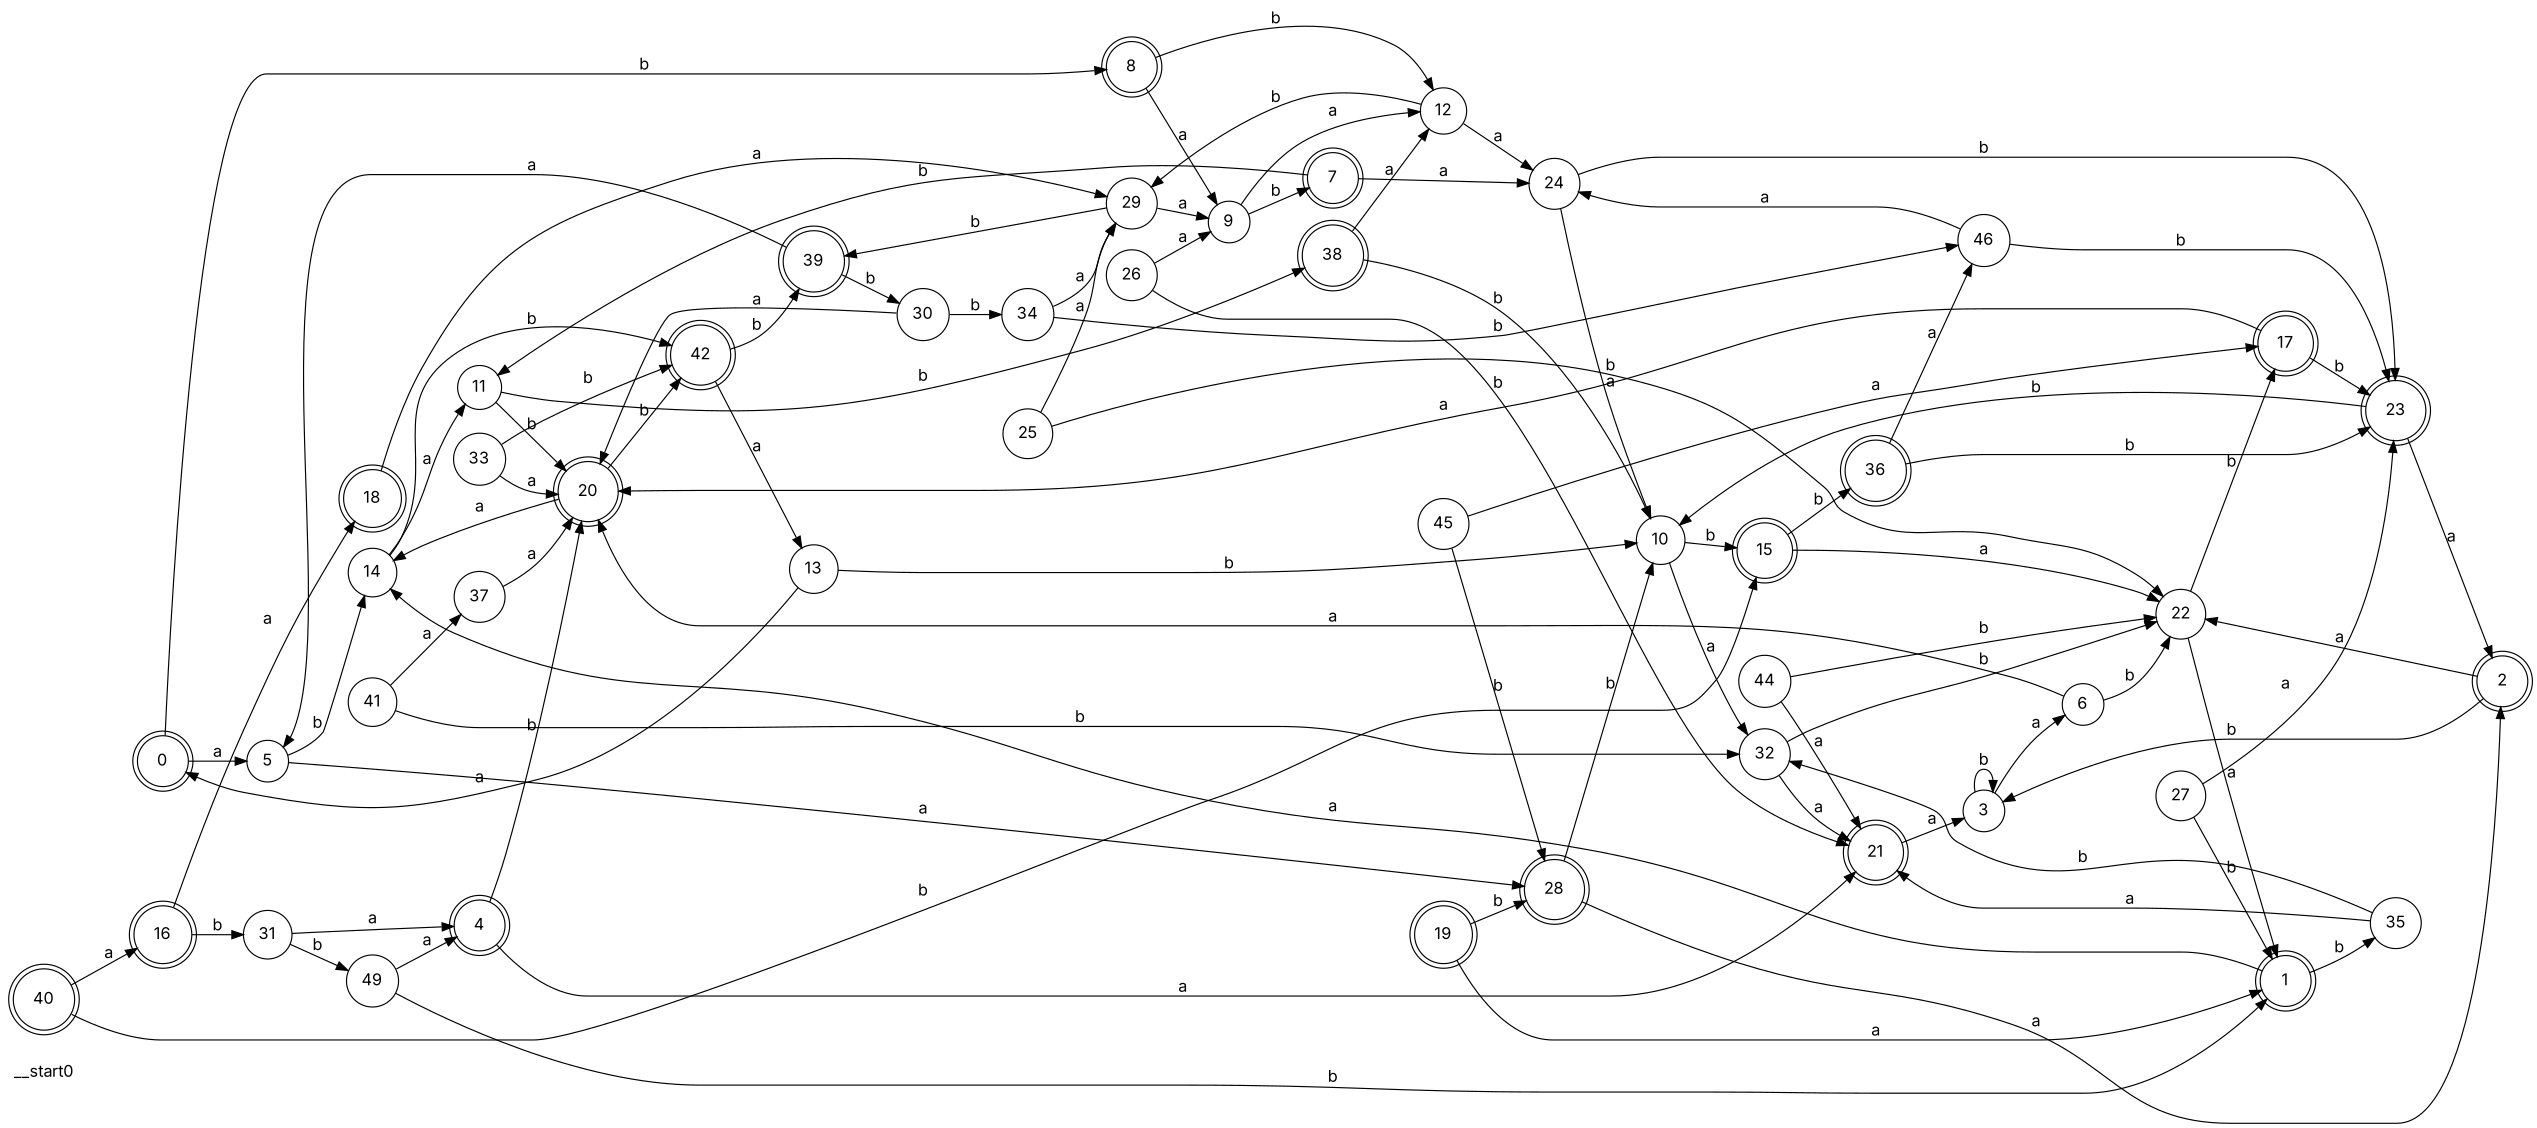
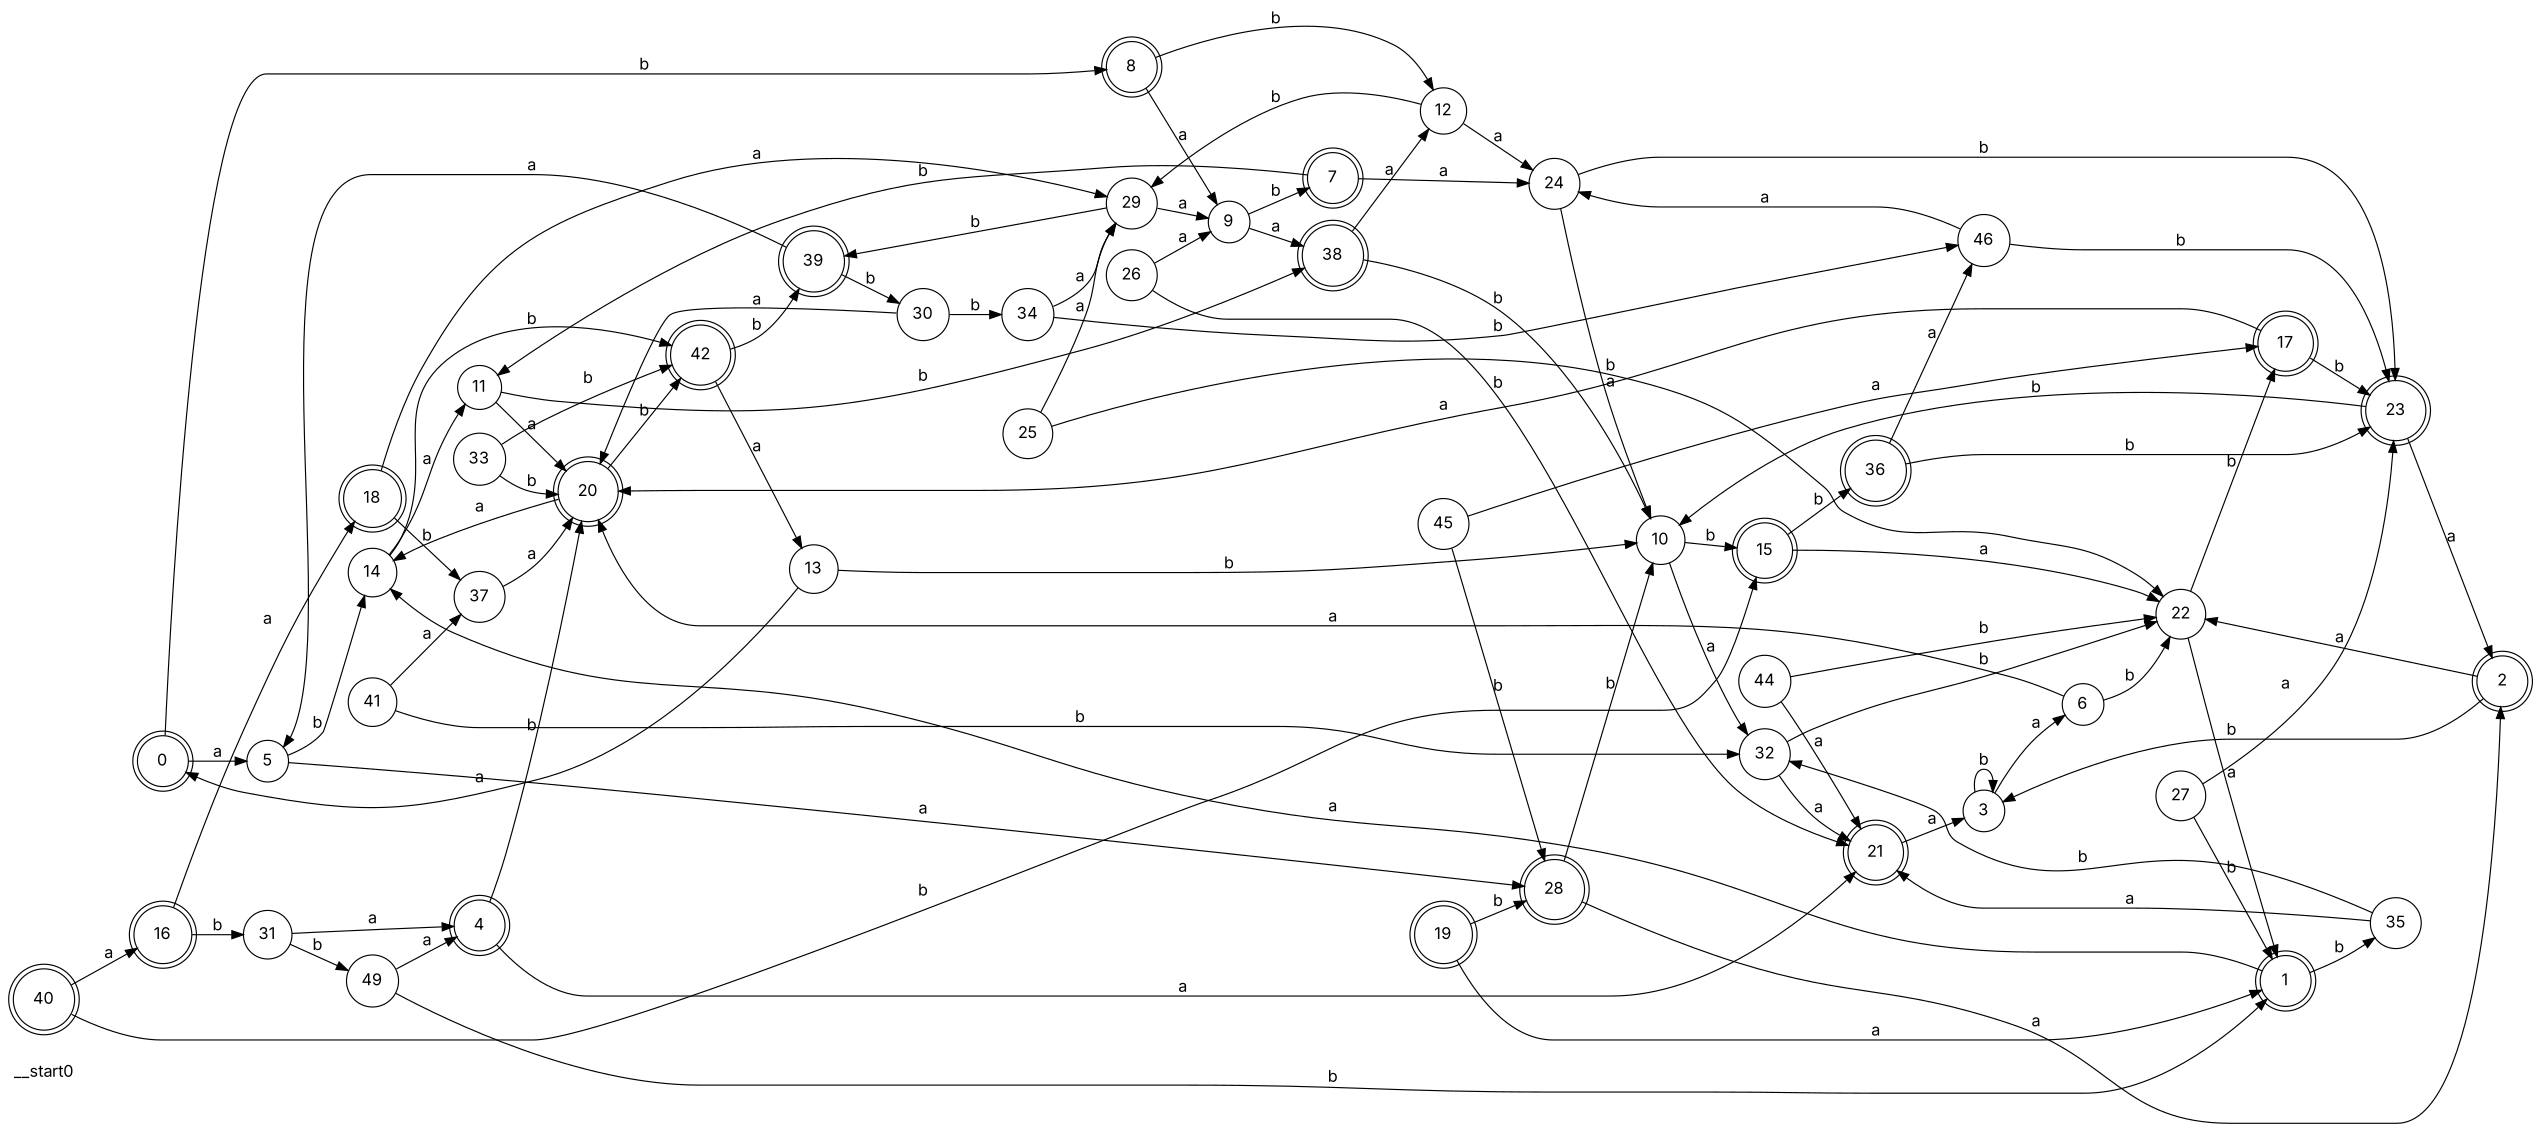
(1312, 137) -> (1271, 235)
(532, 425) -> (532, 425)
(532, 482) -> (532, 482)
none -> (417, 539)
